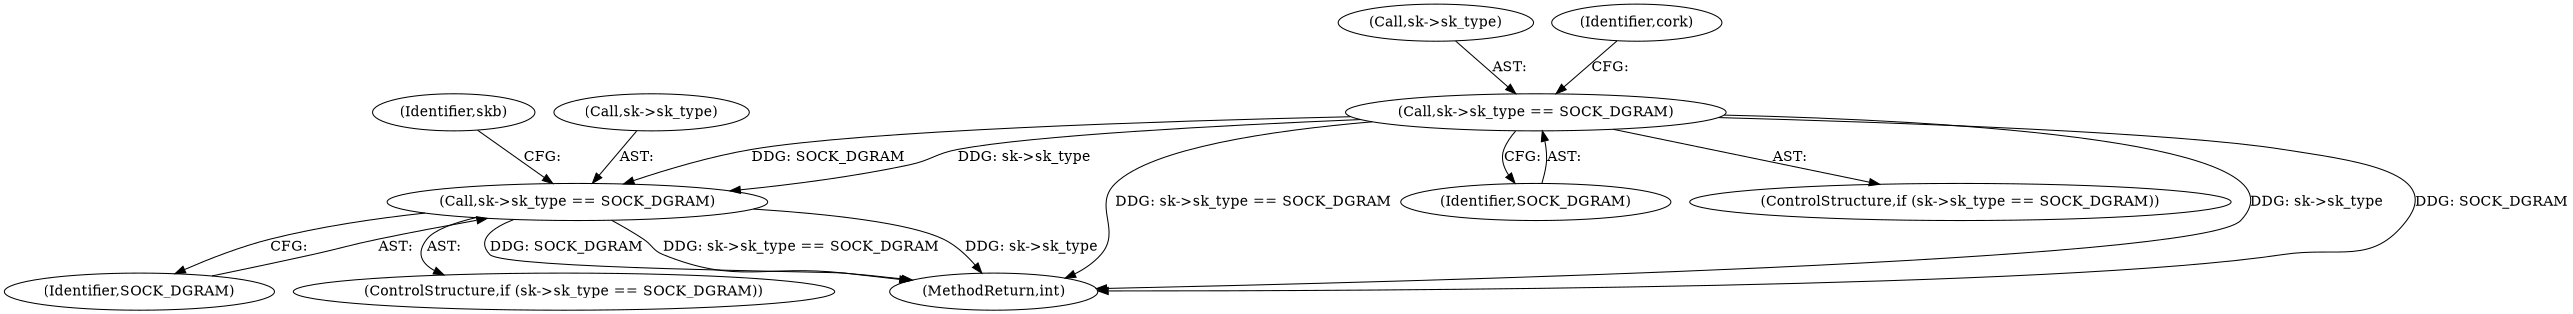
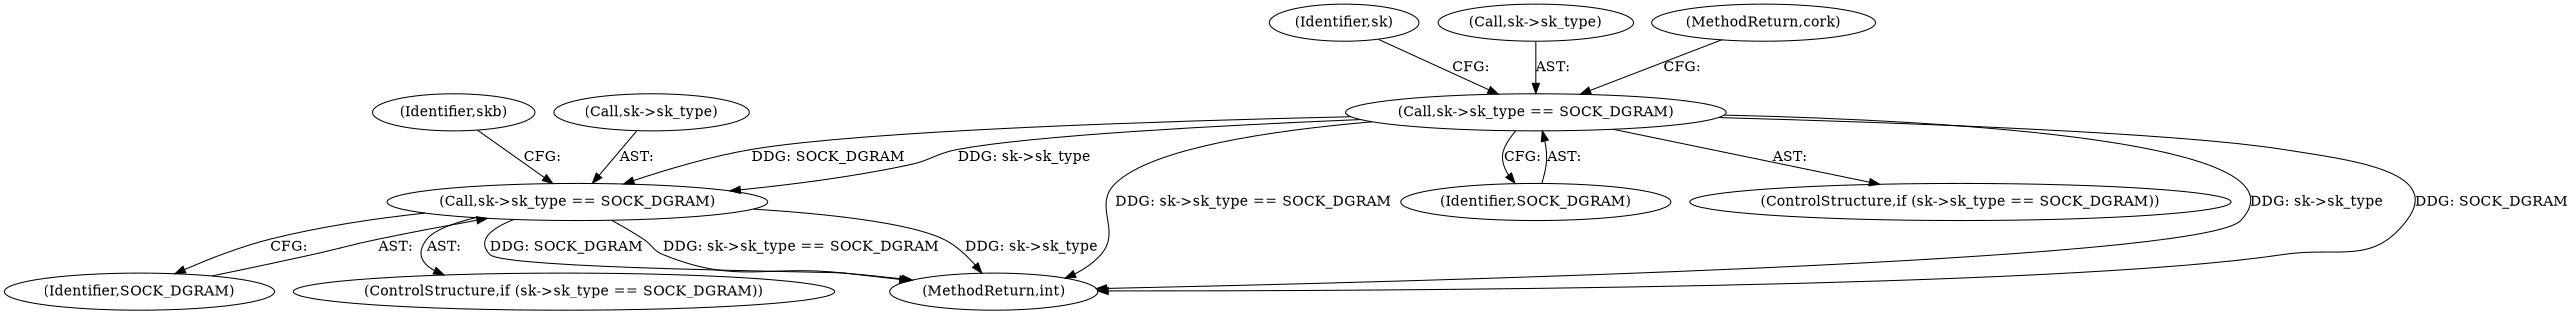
none -> (1344, 23)
(1637, 23) -> (1764, 23)
